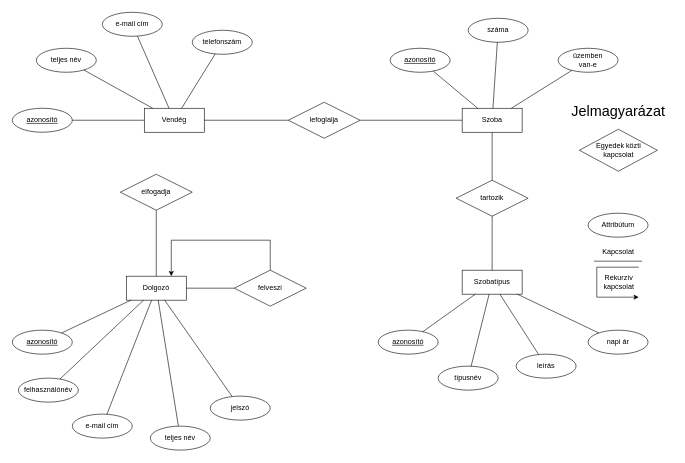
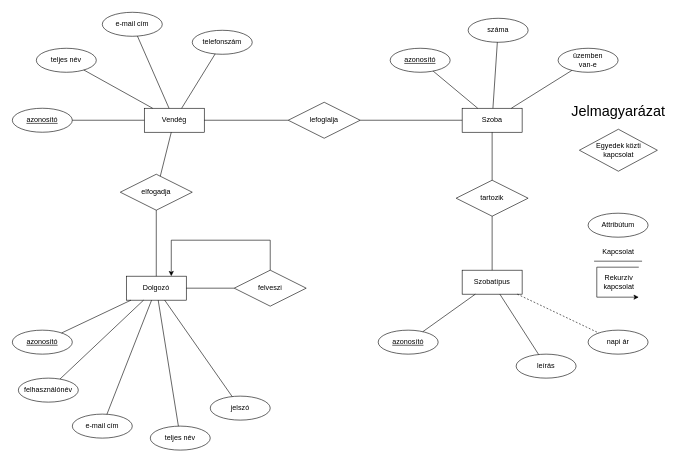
none -> (166, 155)
(558, 314) -> (558, 314)
(480, 330) -> none
(468, 378) -> none
